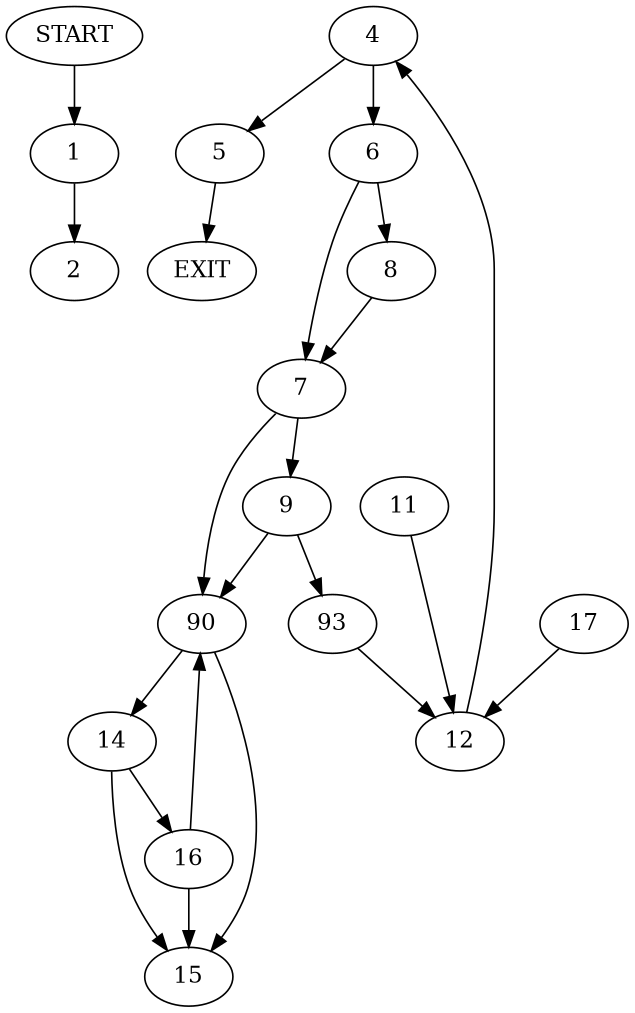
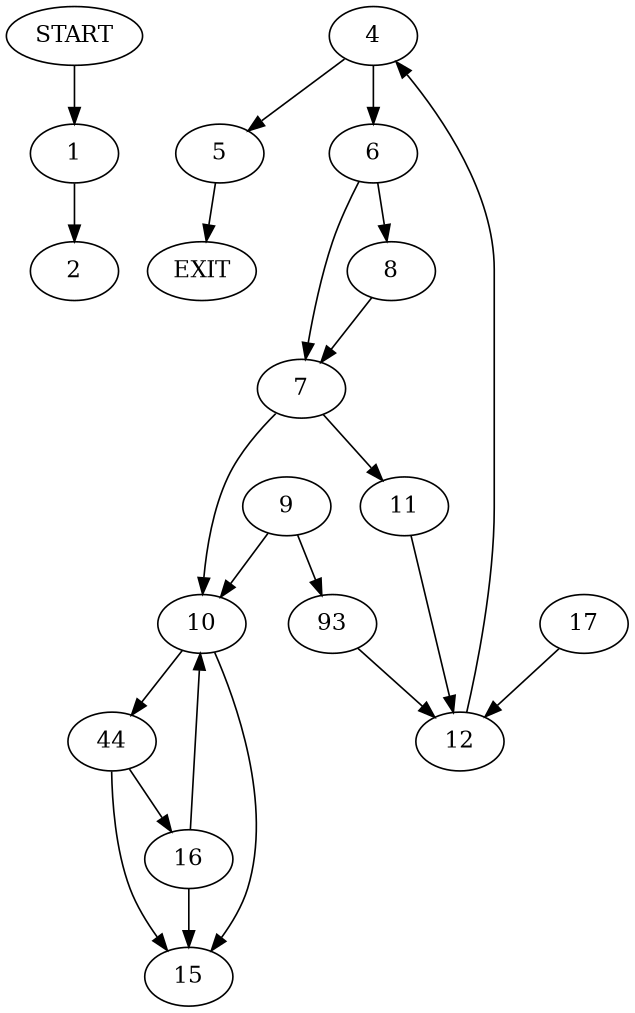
(295, 439) -> (347, 441)
(202, 624) -> (202, 624)
(112, 742) -> (112, 742)
